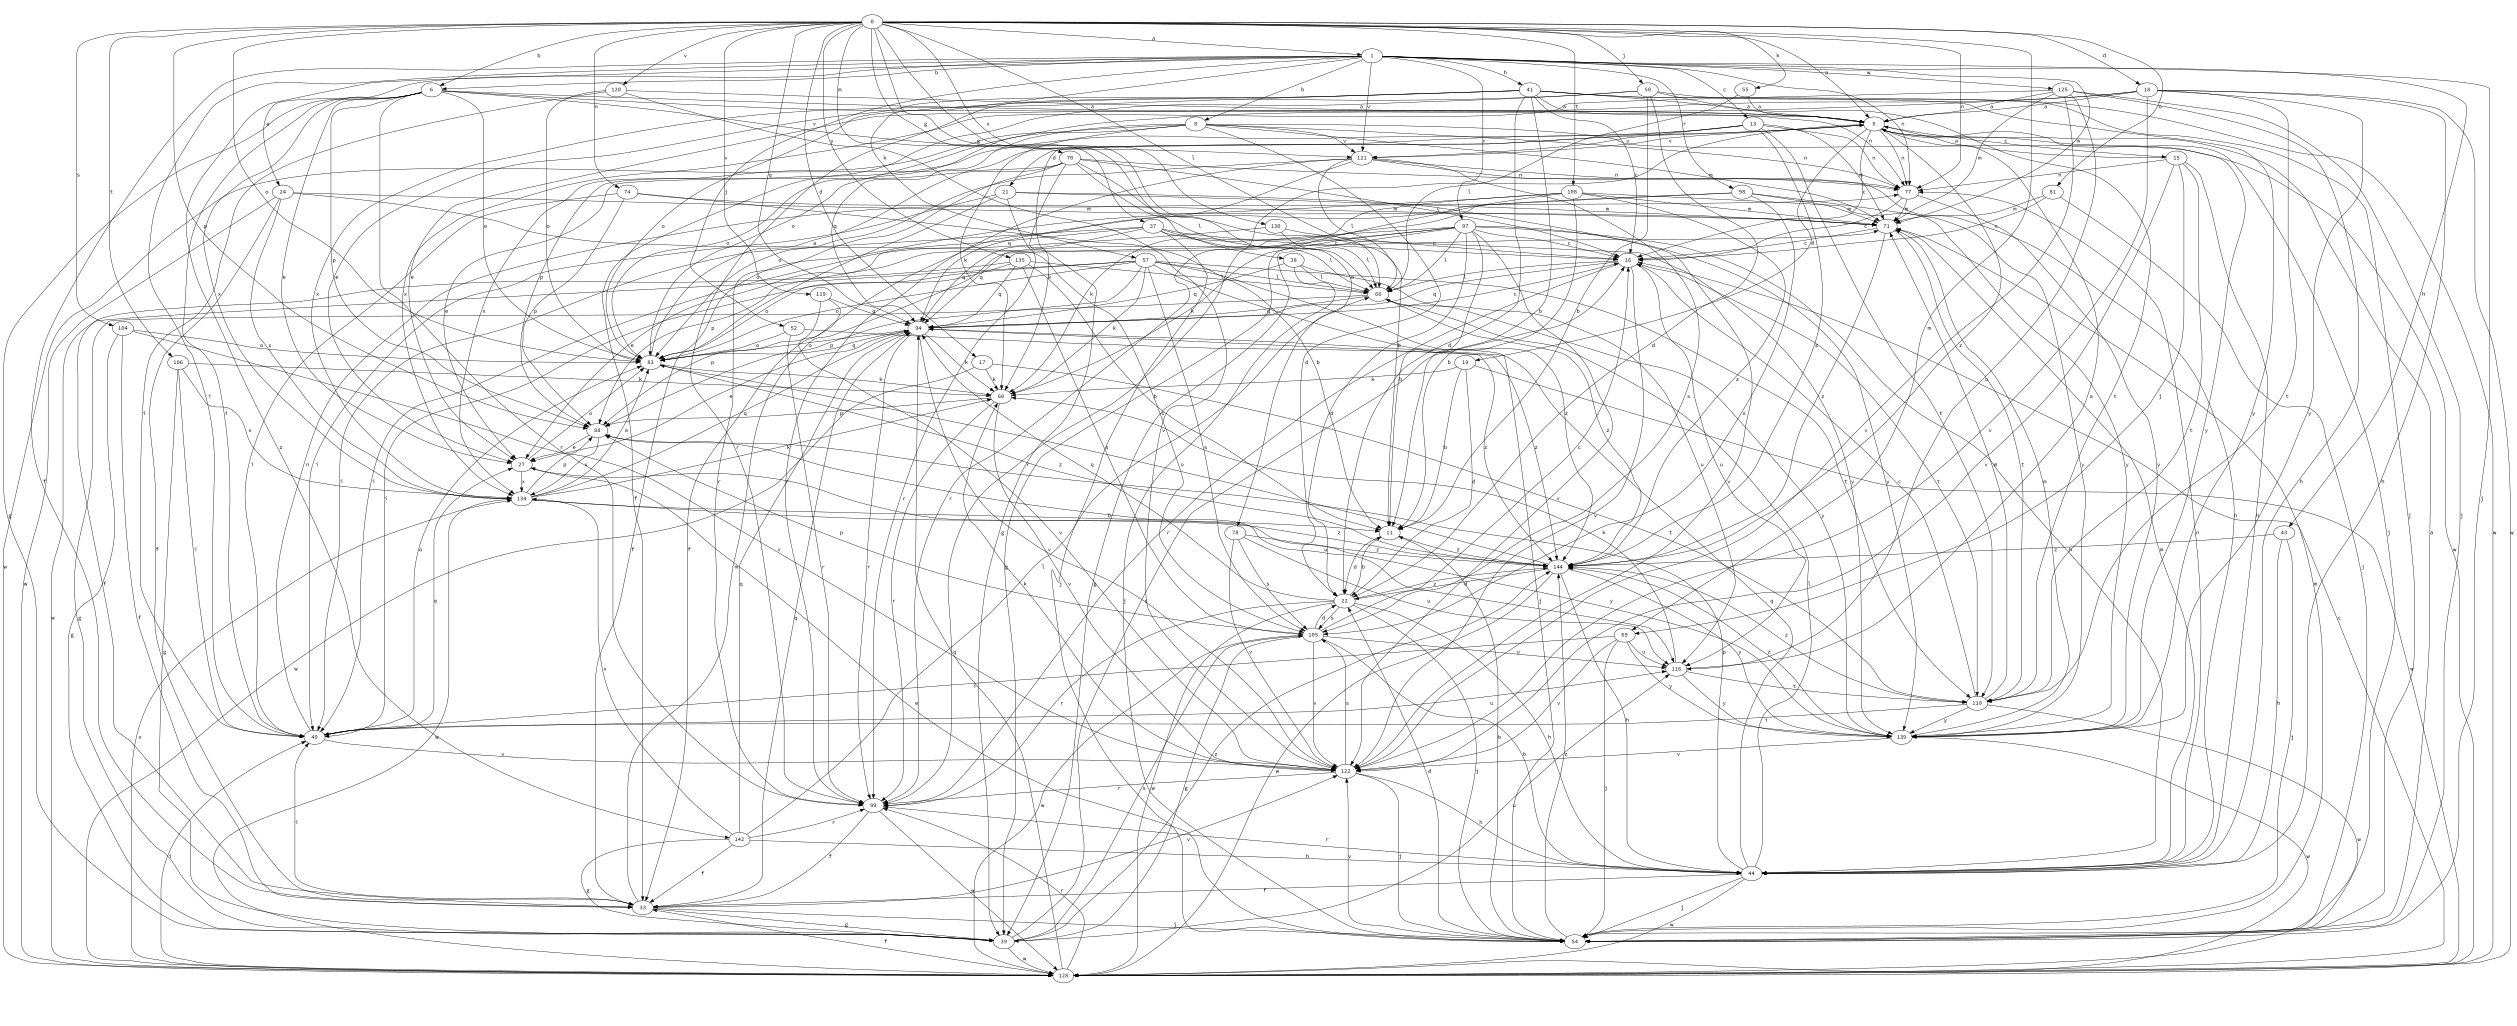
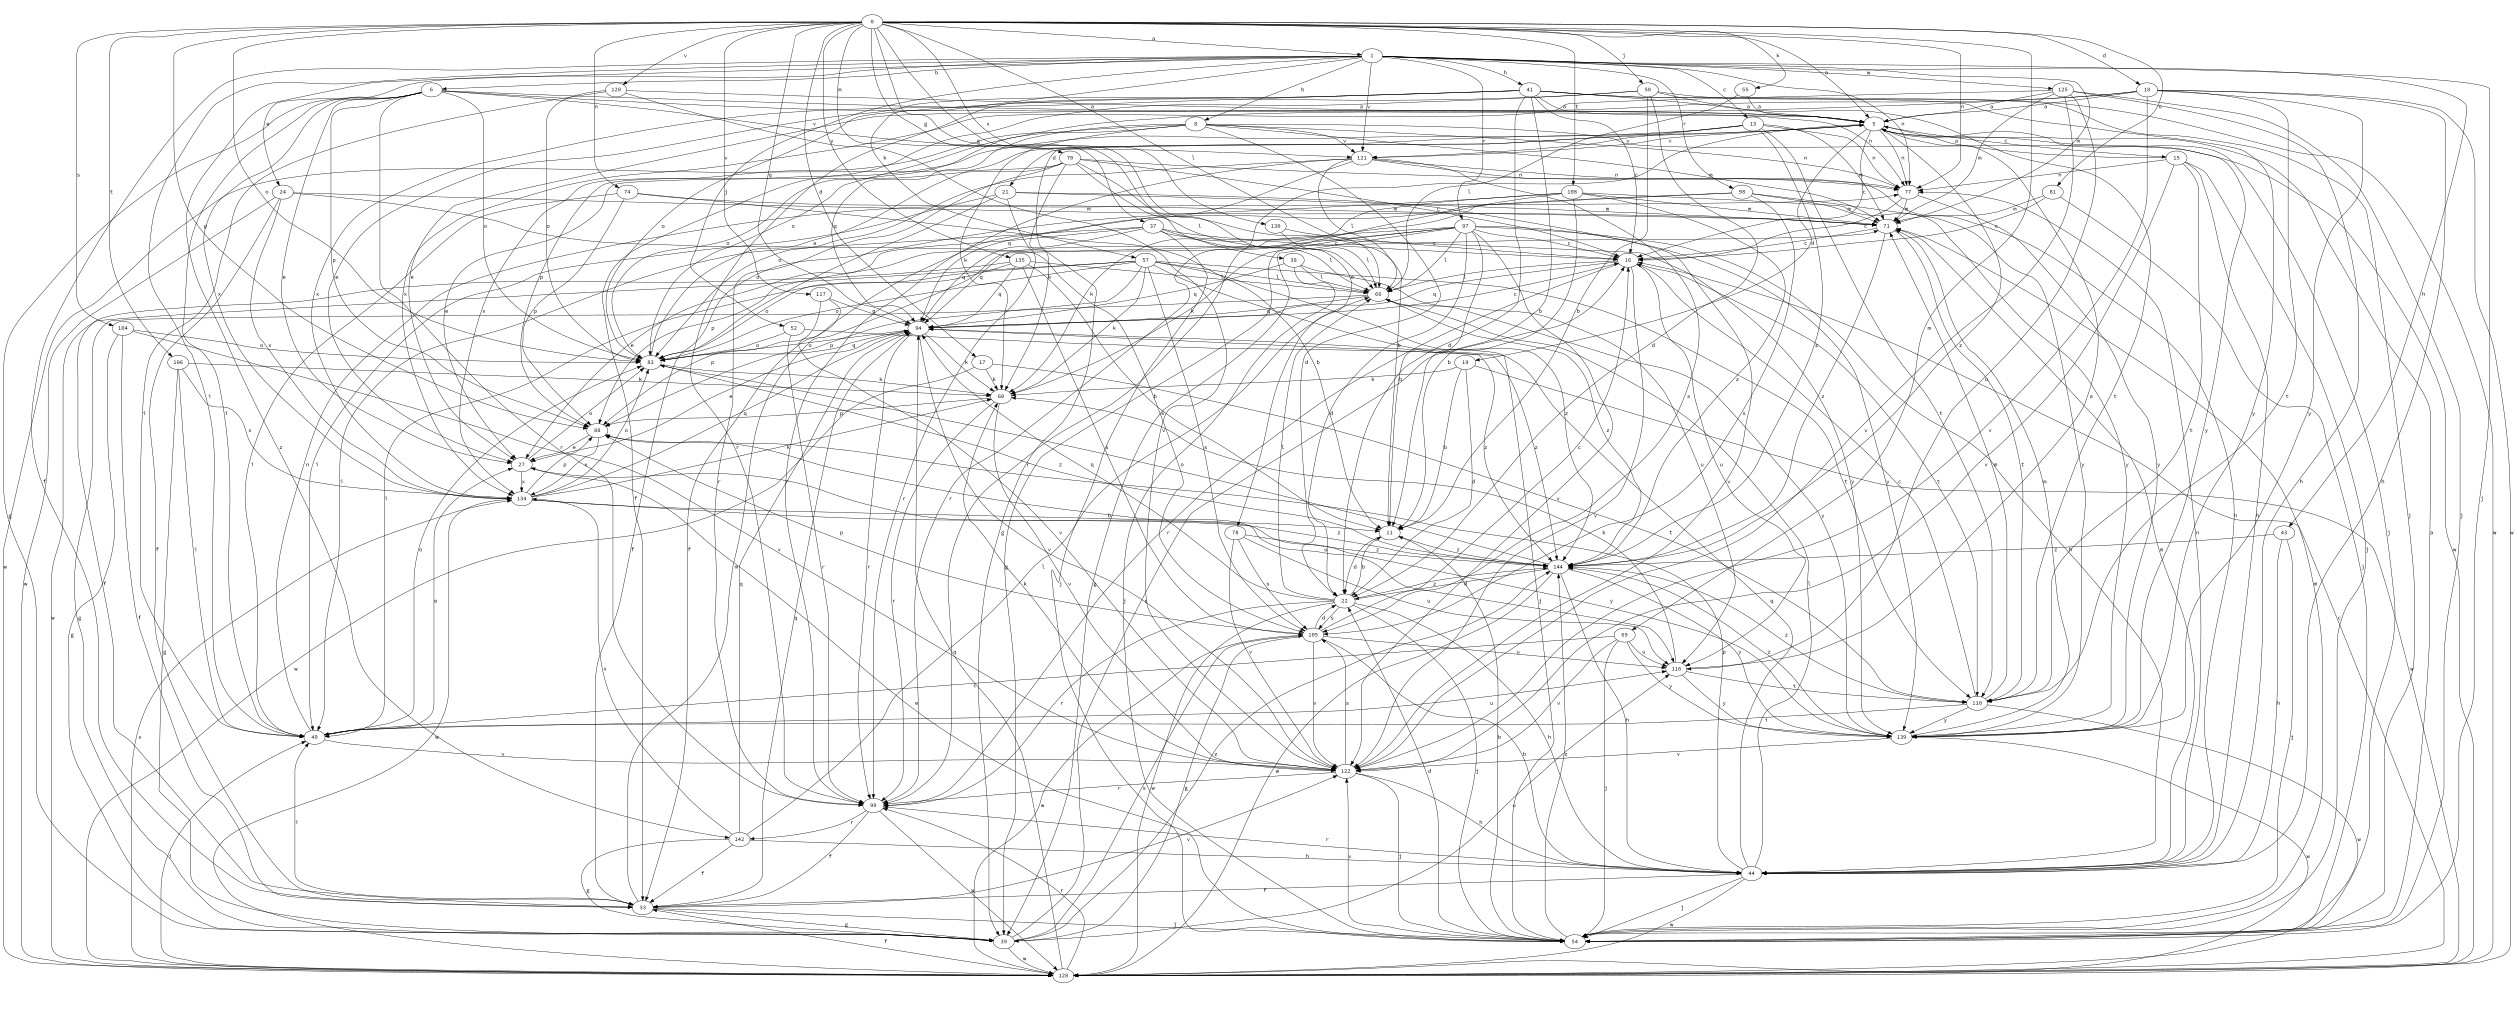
(649, 29) -> none
(821, 294) -> (821, 294)
(662, 309) -> none
none -> (1281, 452)
(2028, 511) -> (2321, 860)
(806, 827) -> (812, 832)
